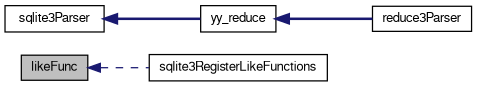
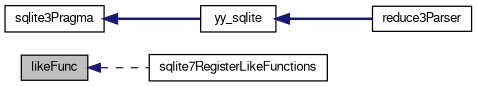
(55, 19) -> (55, 19)
(238, 19) -> (238, 19)
(238, 68) -> (238, 68)
